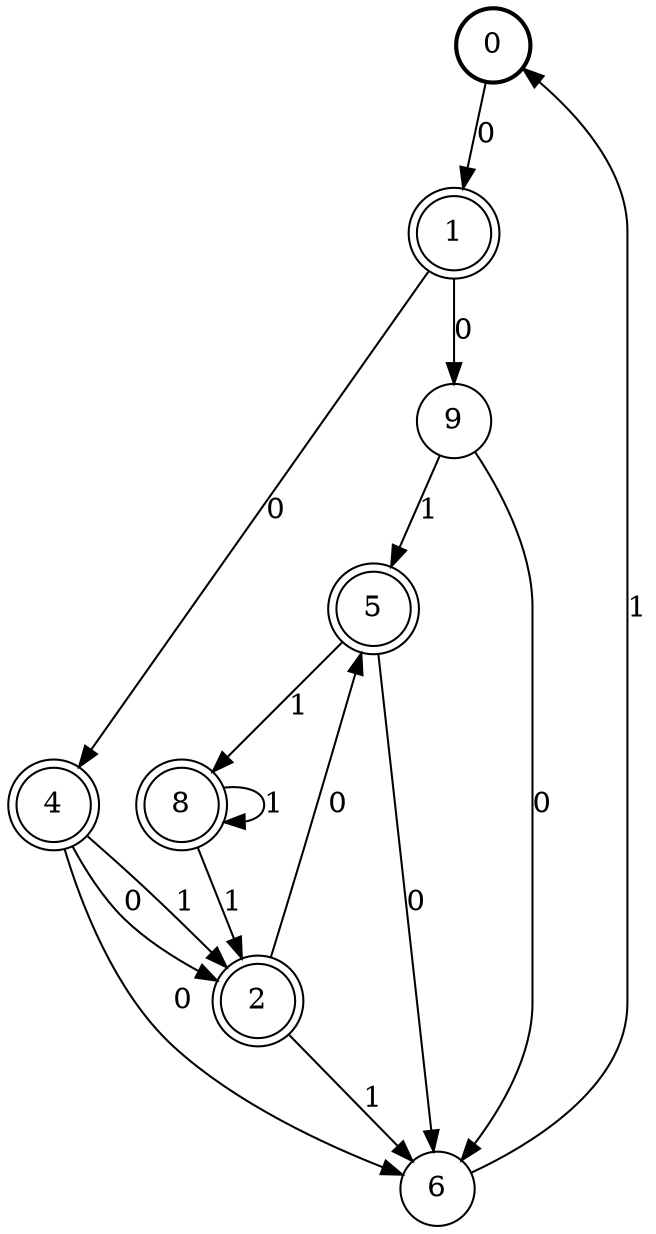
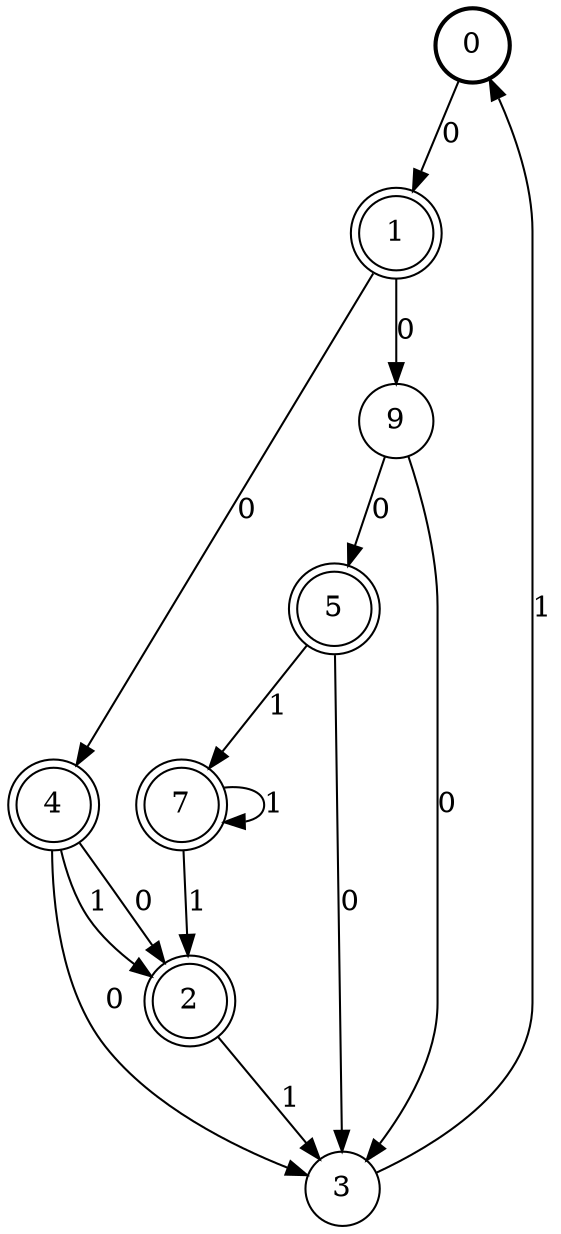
(429, 511) -> (382, 511)
(182, 805) -> (182, 805)
(314, 816) -> none
(438, 1189) -> (343, 1189)
